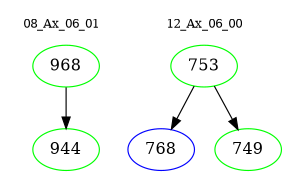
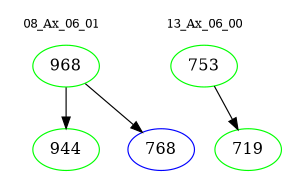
(205, 25) -> (205, 25)
(186, 102) -> (101, 97)
(248, 150) -> (248, 150)
